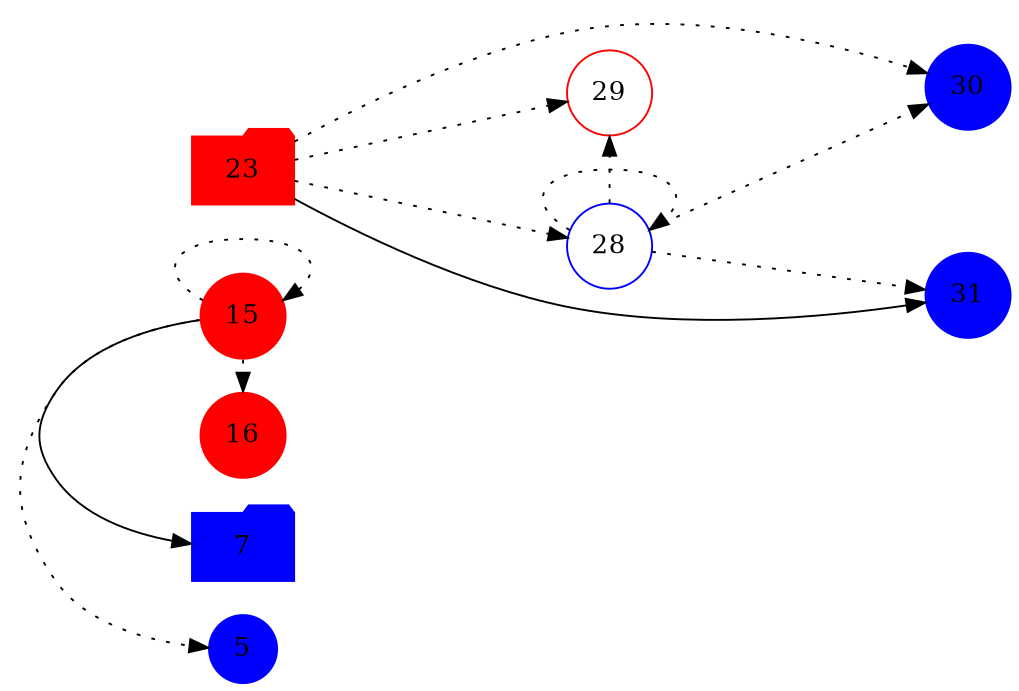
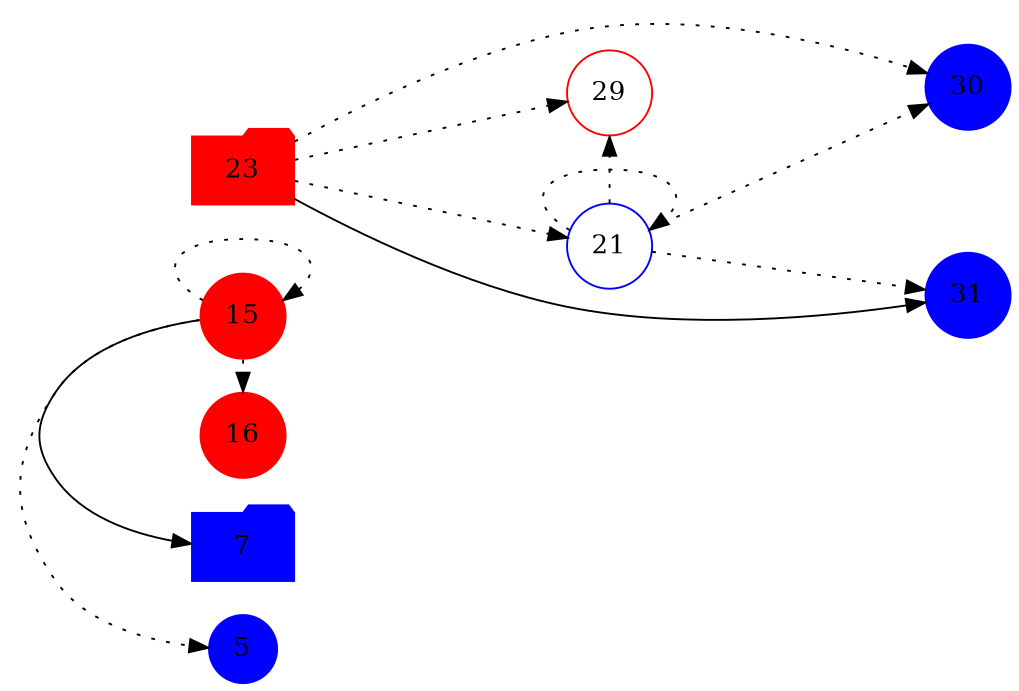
(610, 246) -> (610, 246)
